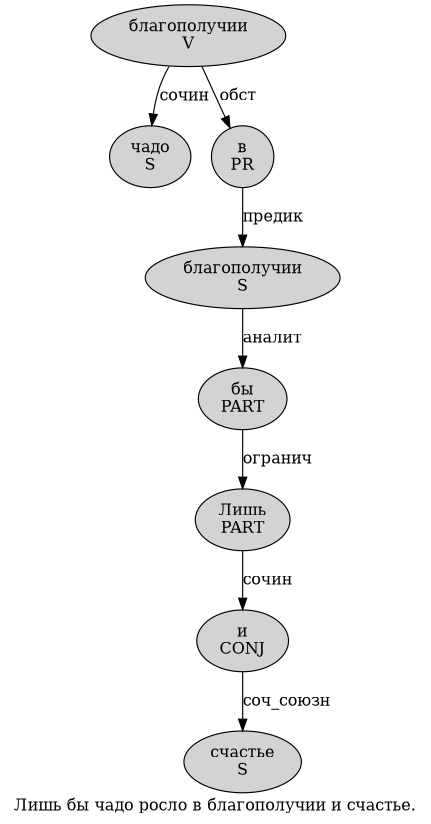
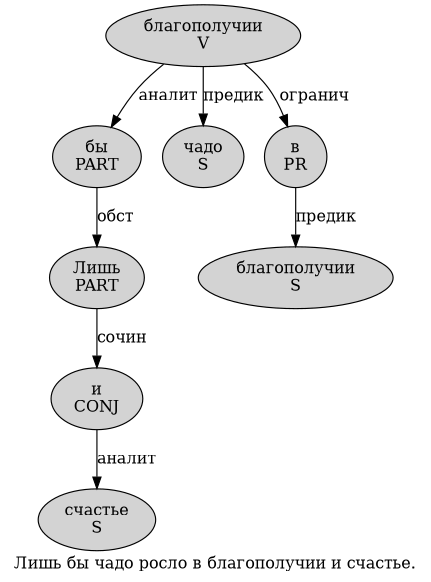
(184, 96) -> (234, 96)
(238, 96) -> (315, 96)
(243, 332) -> (138, 88)
(278, 459) -> (115, 217)
(287, 701) -> (127, 459)
